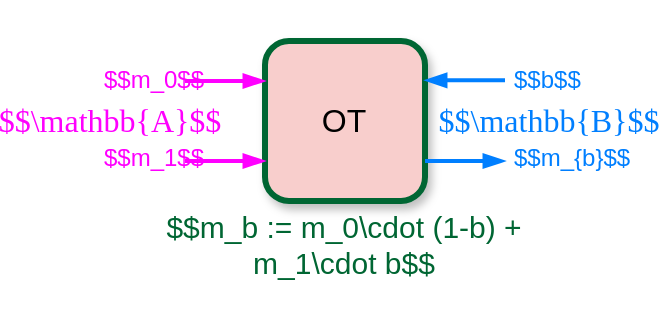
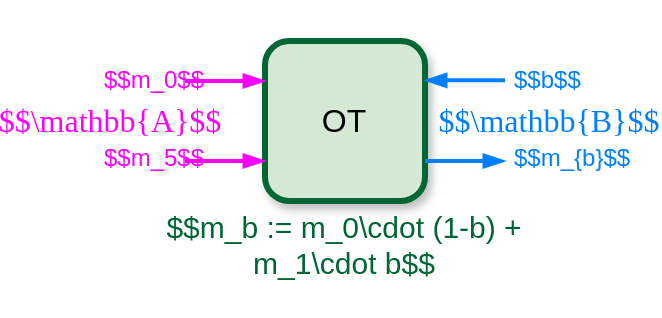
(345, 121) -> (345, 121)
(155, 159) -> (155, 159)
